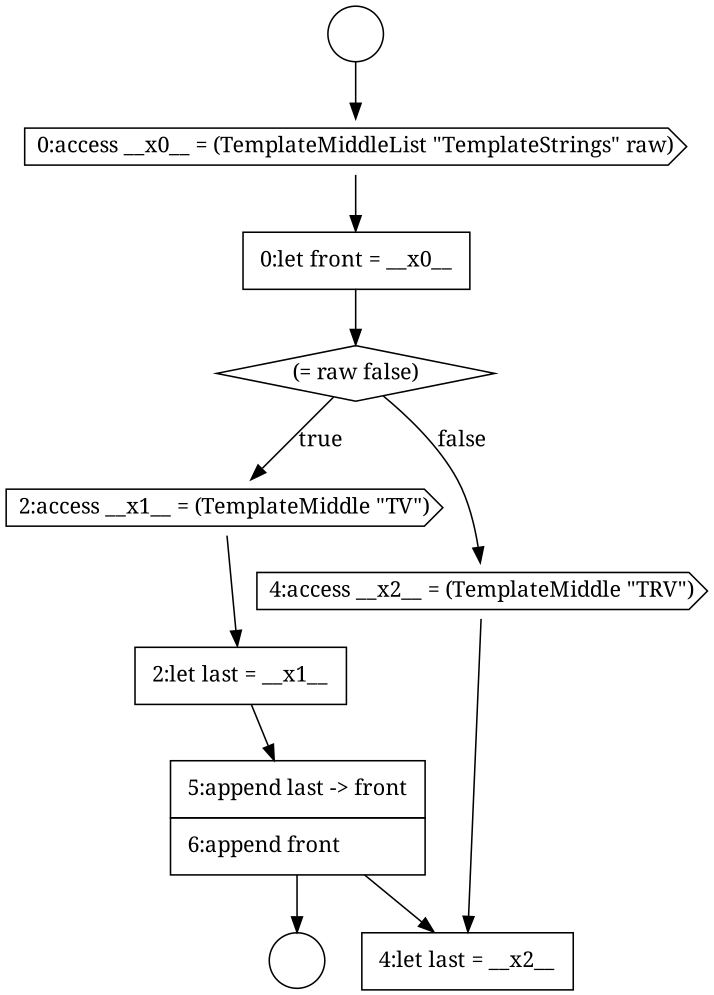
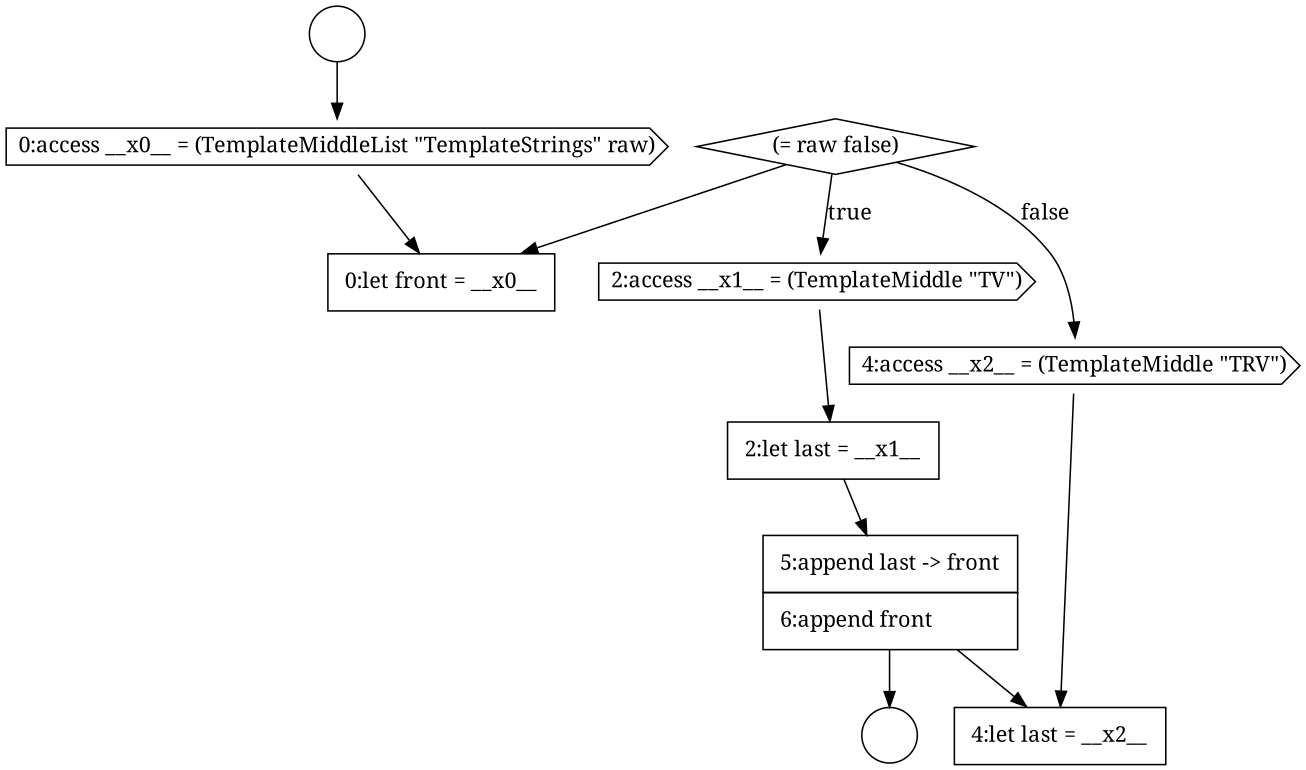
(356, 309) -> (662, 206)
